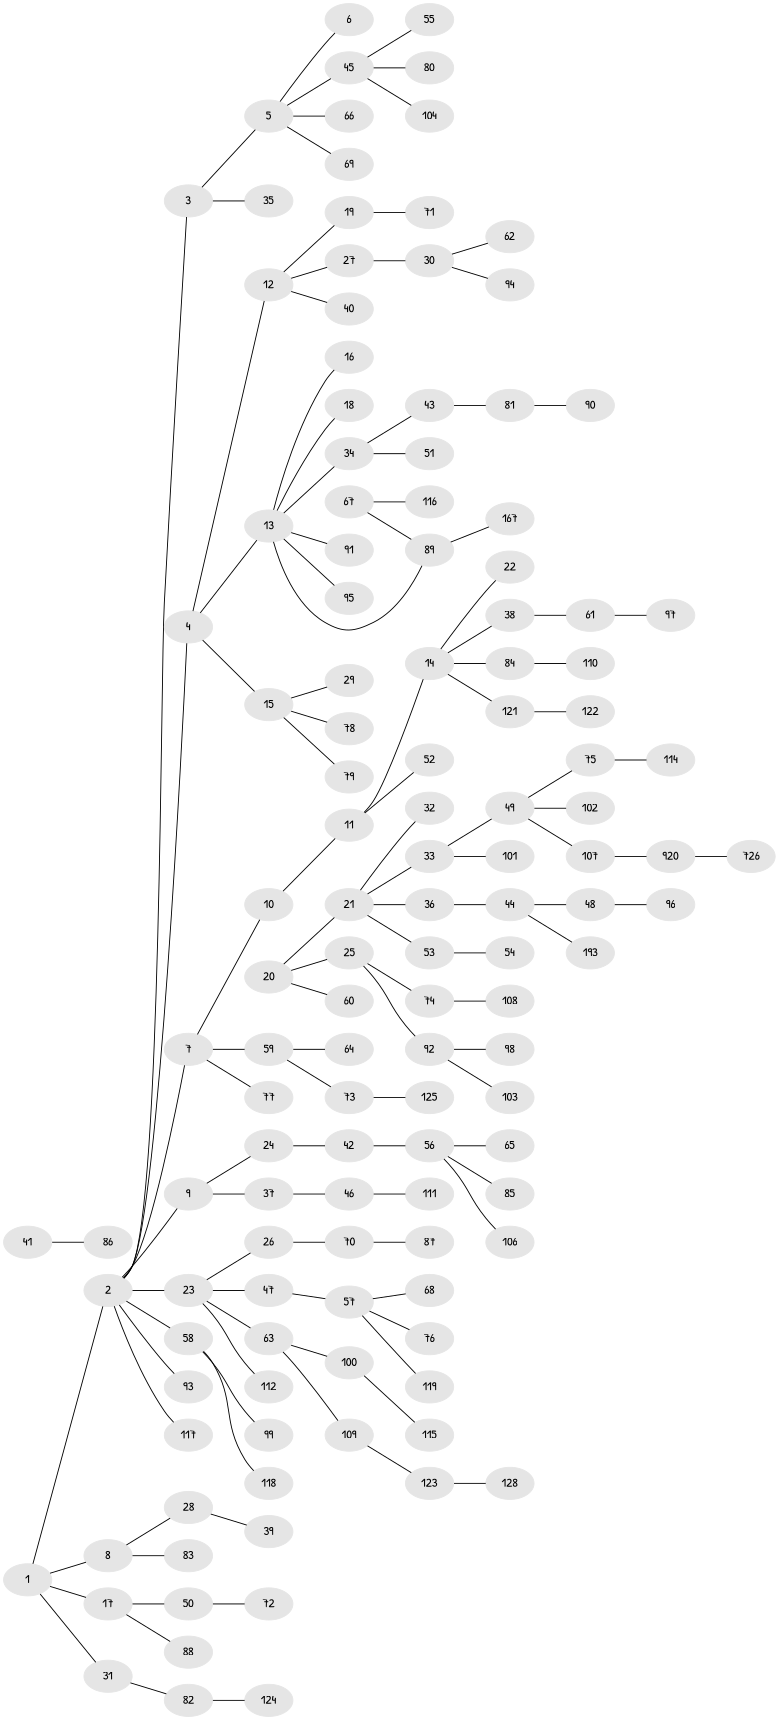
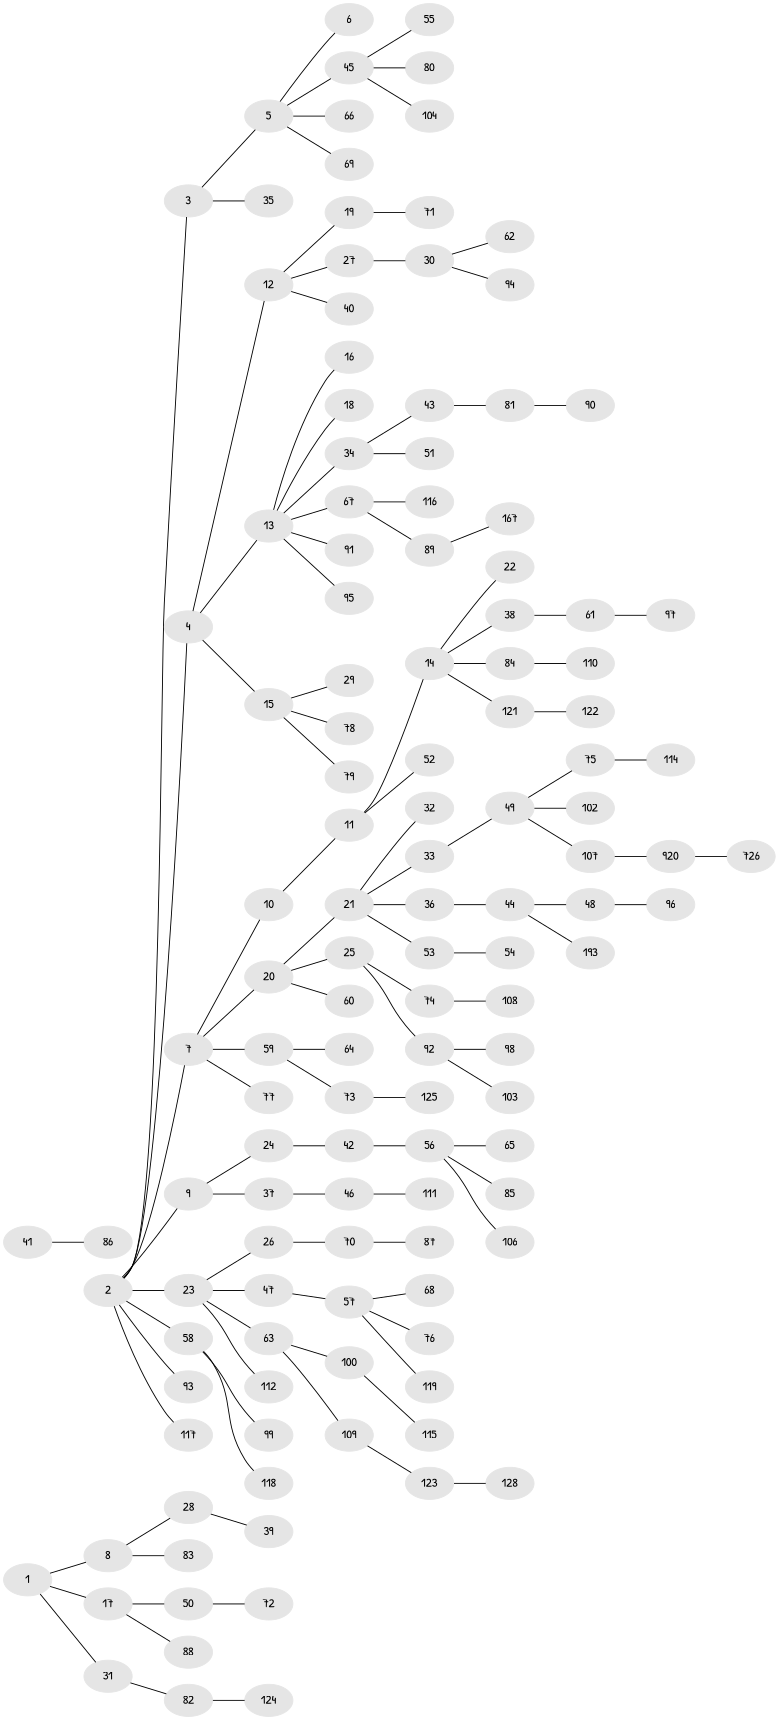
(338, 628) -> (309, 514)
(510, 856) -> none
none -> (229, 1013)
(68, 1435) -> none
